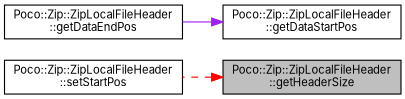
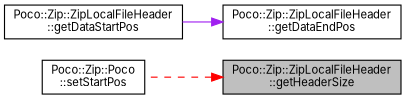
(197, 22) -> (197, 22)
(93, 77) -> (93, 77)
